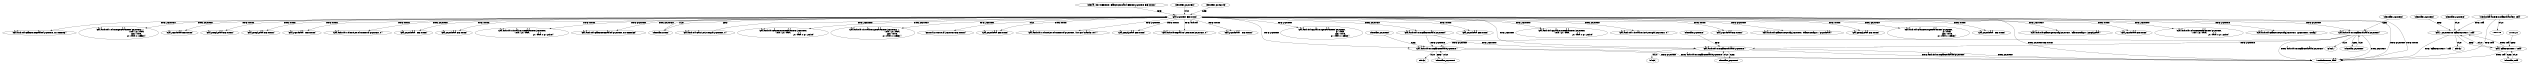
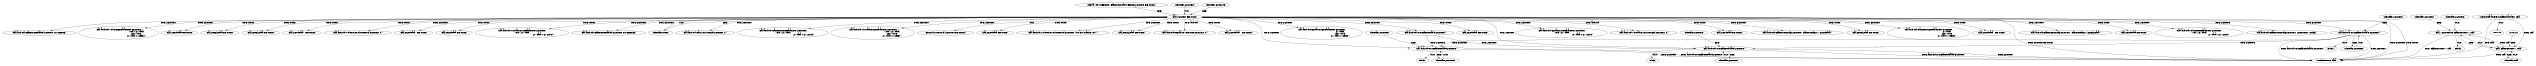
(939, 20) -> (938, 18)
(1592, 23) -> (1592, 23)
(2472, 23) -> (2524, 31)
